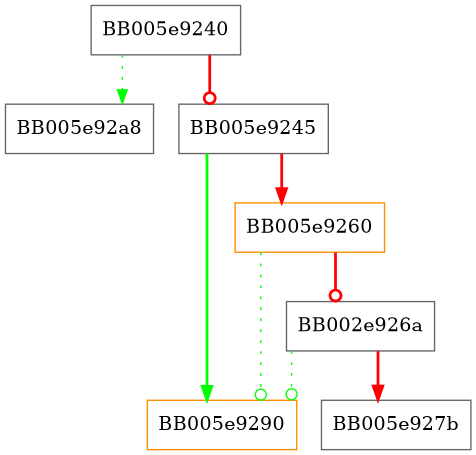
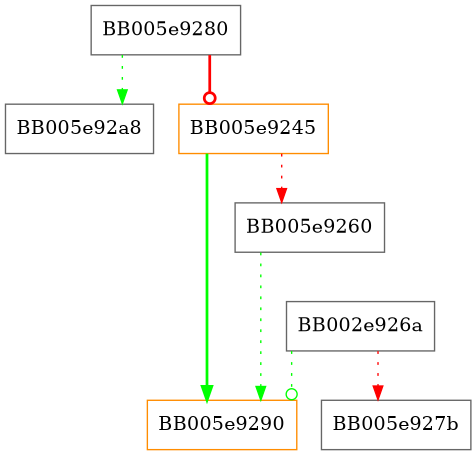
(166, 30) -> (166, 30)
(254, 129) -> (254, 129)
(282, 171) -> (282, 171)
(310, 228) -> (310, 228)
(336, 271) -> none
(261, 321) -> (261, 321)
(378, 369) -> (378, 369)
